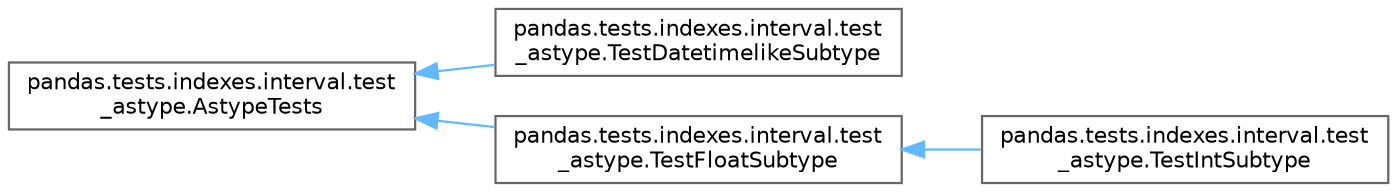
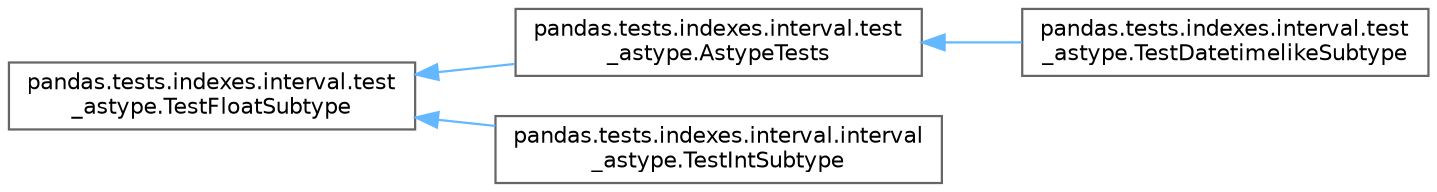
(466, 124) -> (477, 68)
(1185, 150) -> (719, 150)
